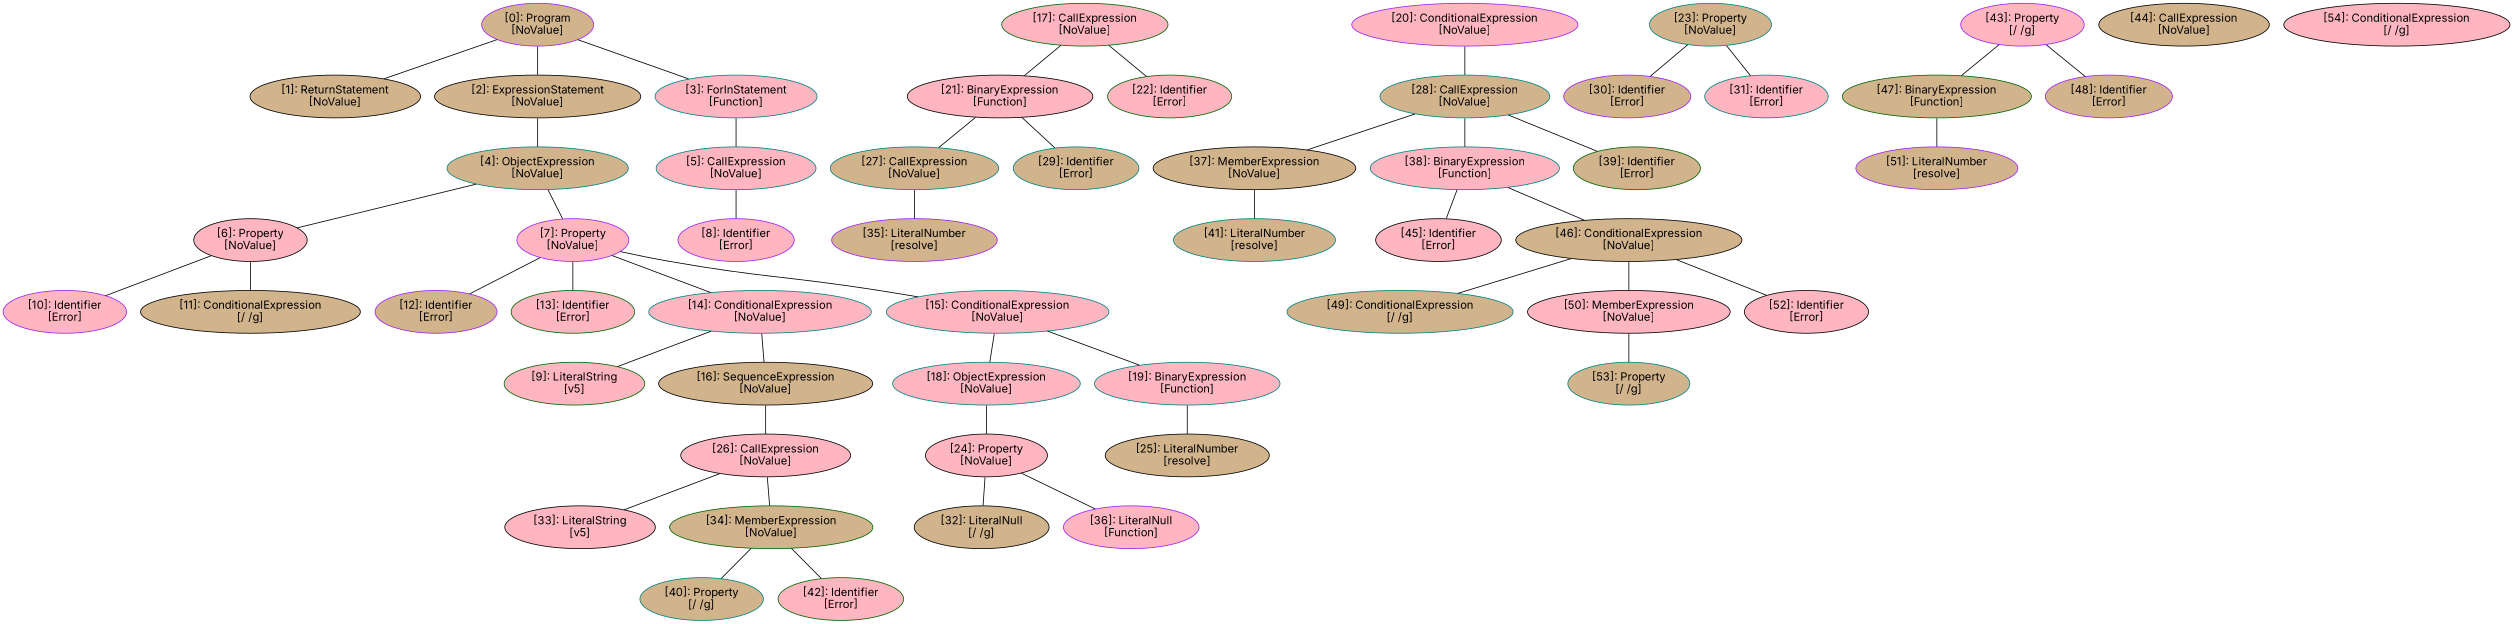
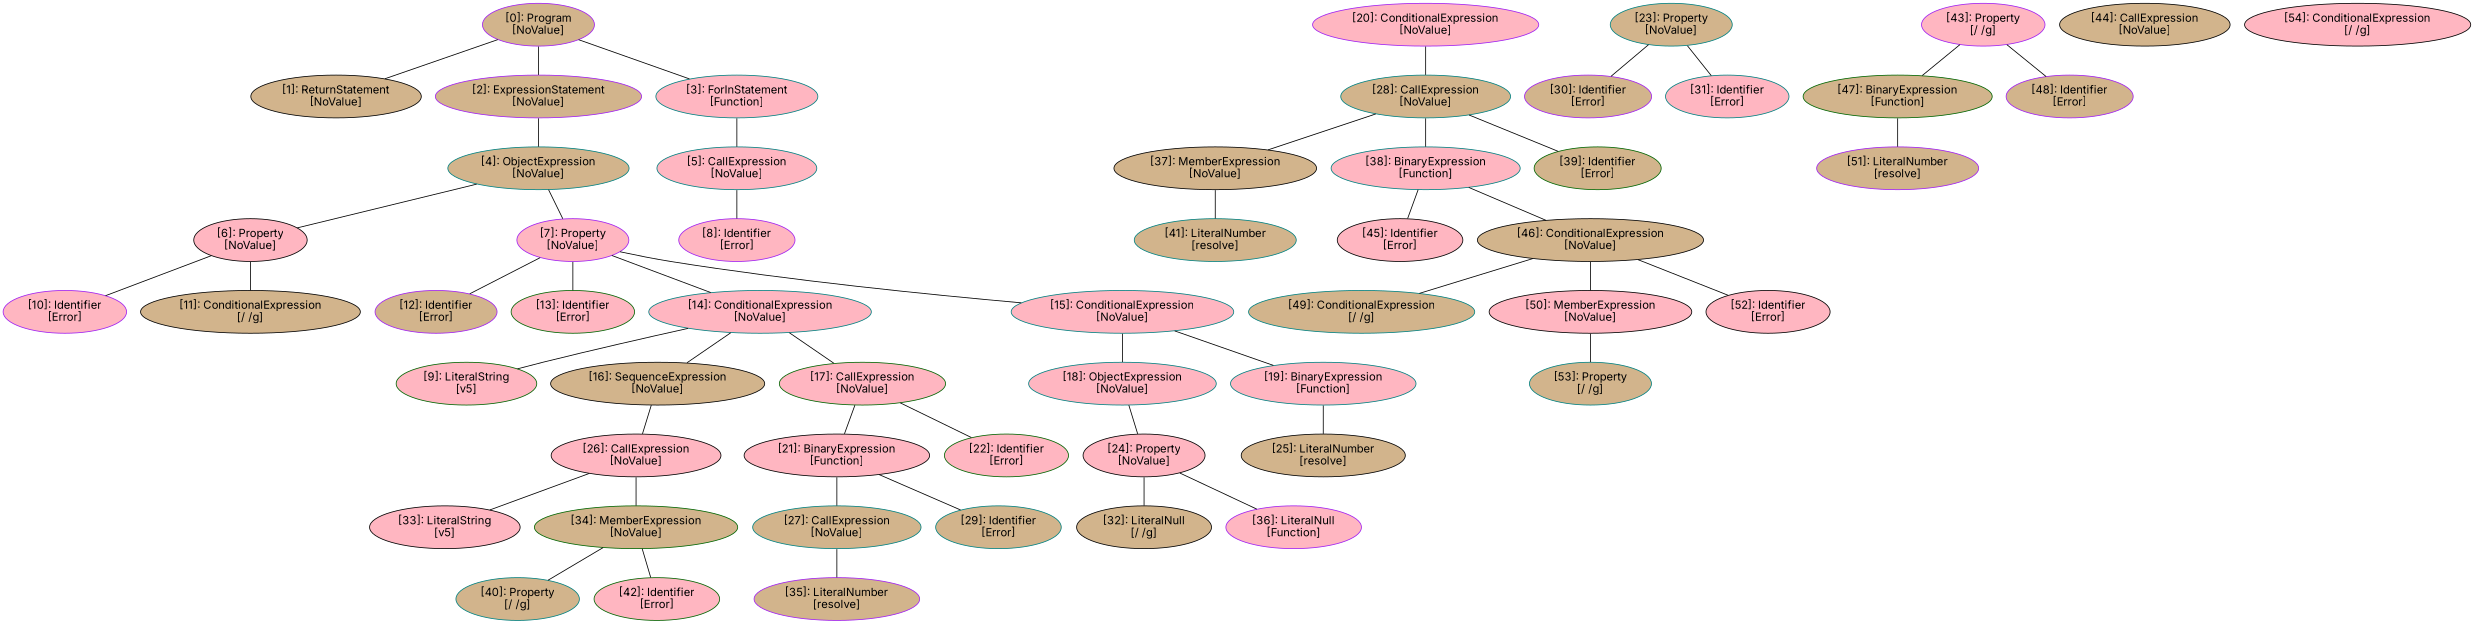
(538, 96) -> (538, 96)
none -> (812, 348)
